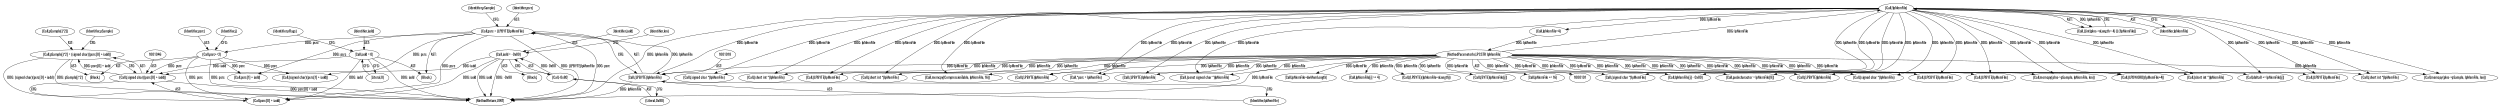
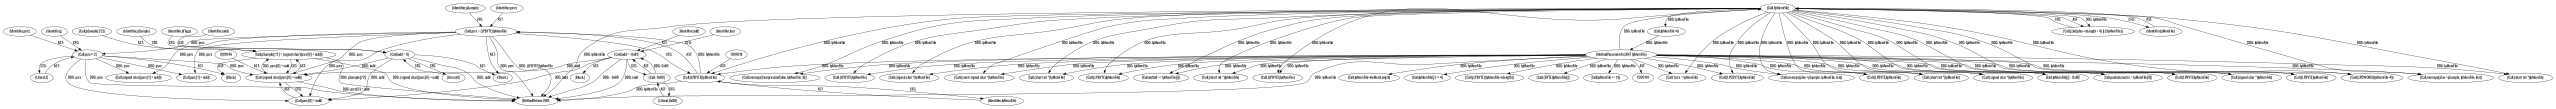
none -> (371, 39)
(1474, 55) -> (1621, 55)
none -> (42, 78)
